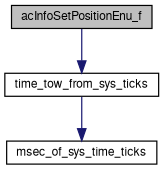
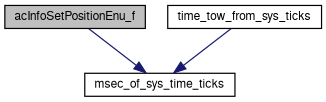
(82, 45) -> (112, 47)
